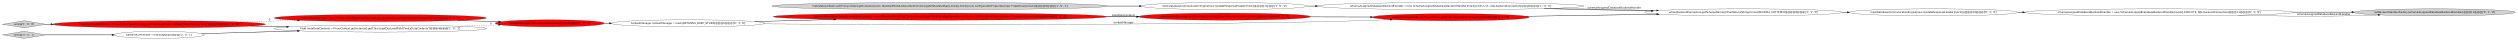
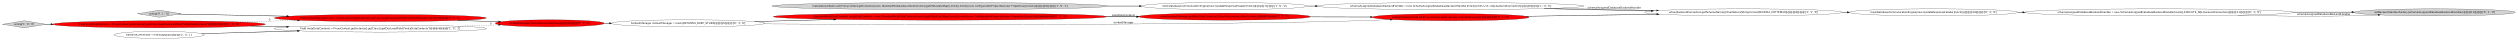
none -> (159, 14)
(24, 35) -> none
